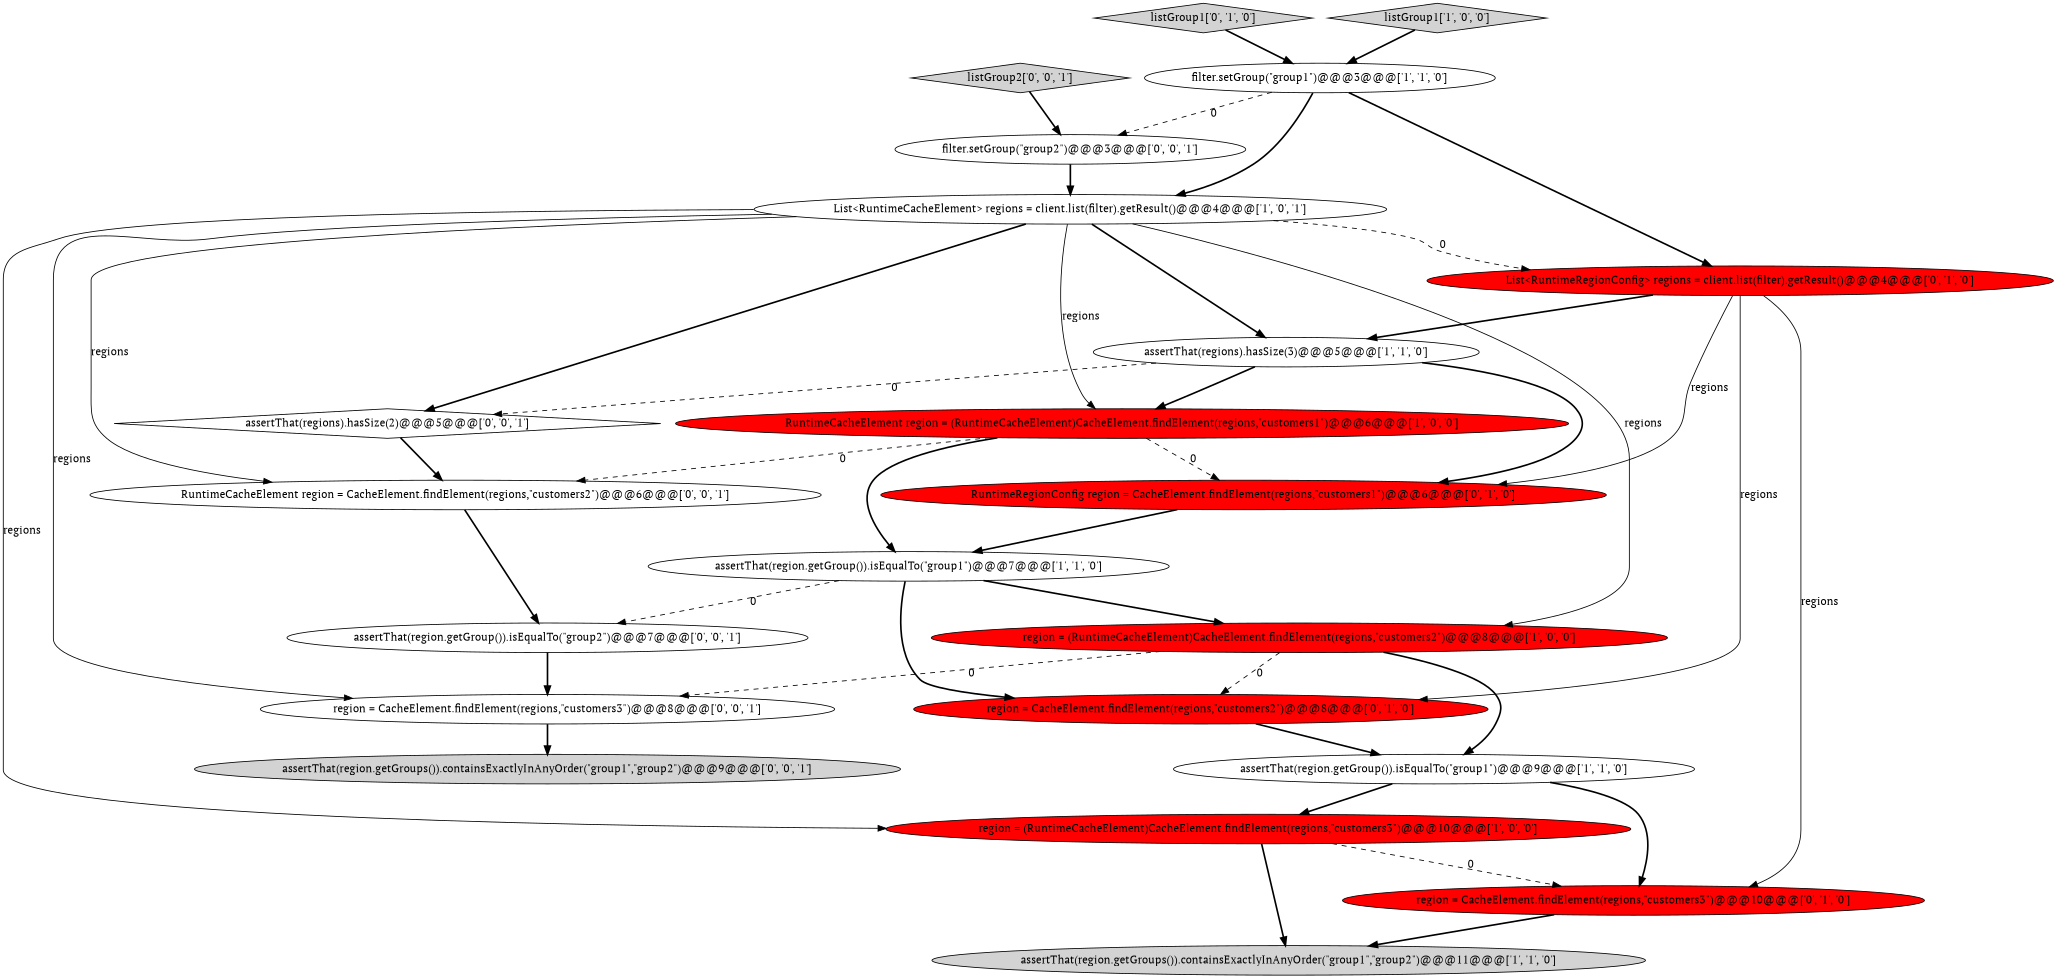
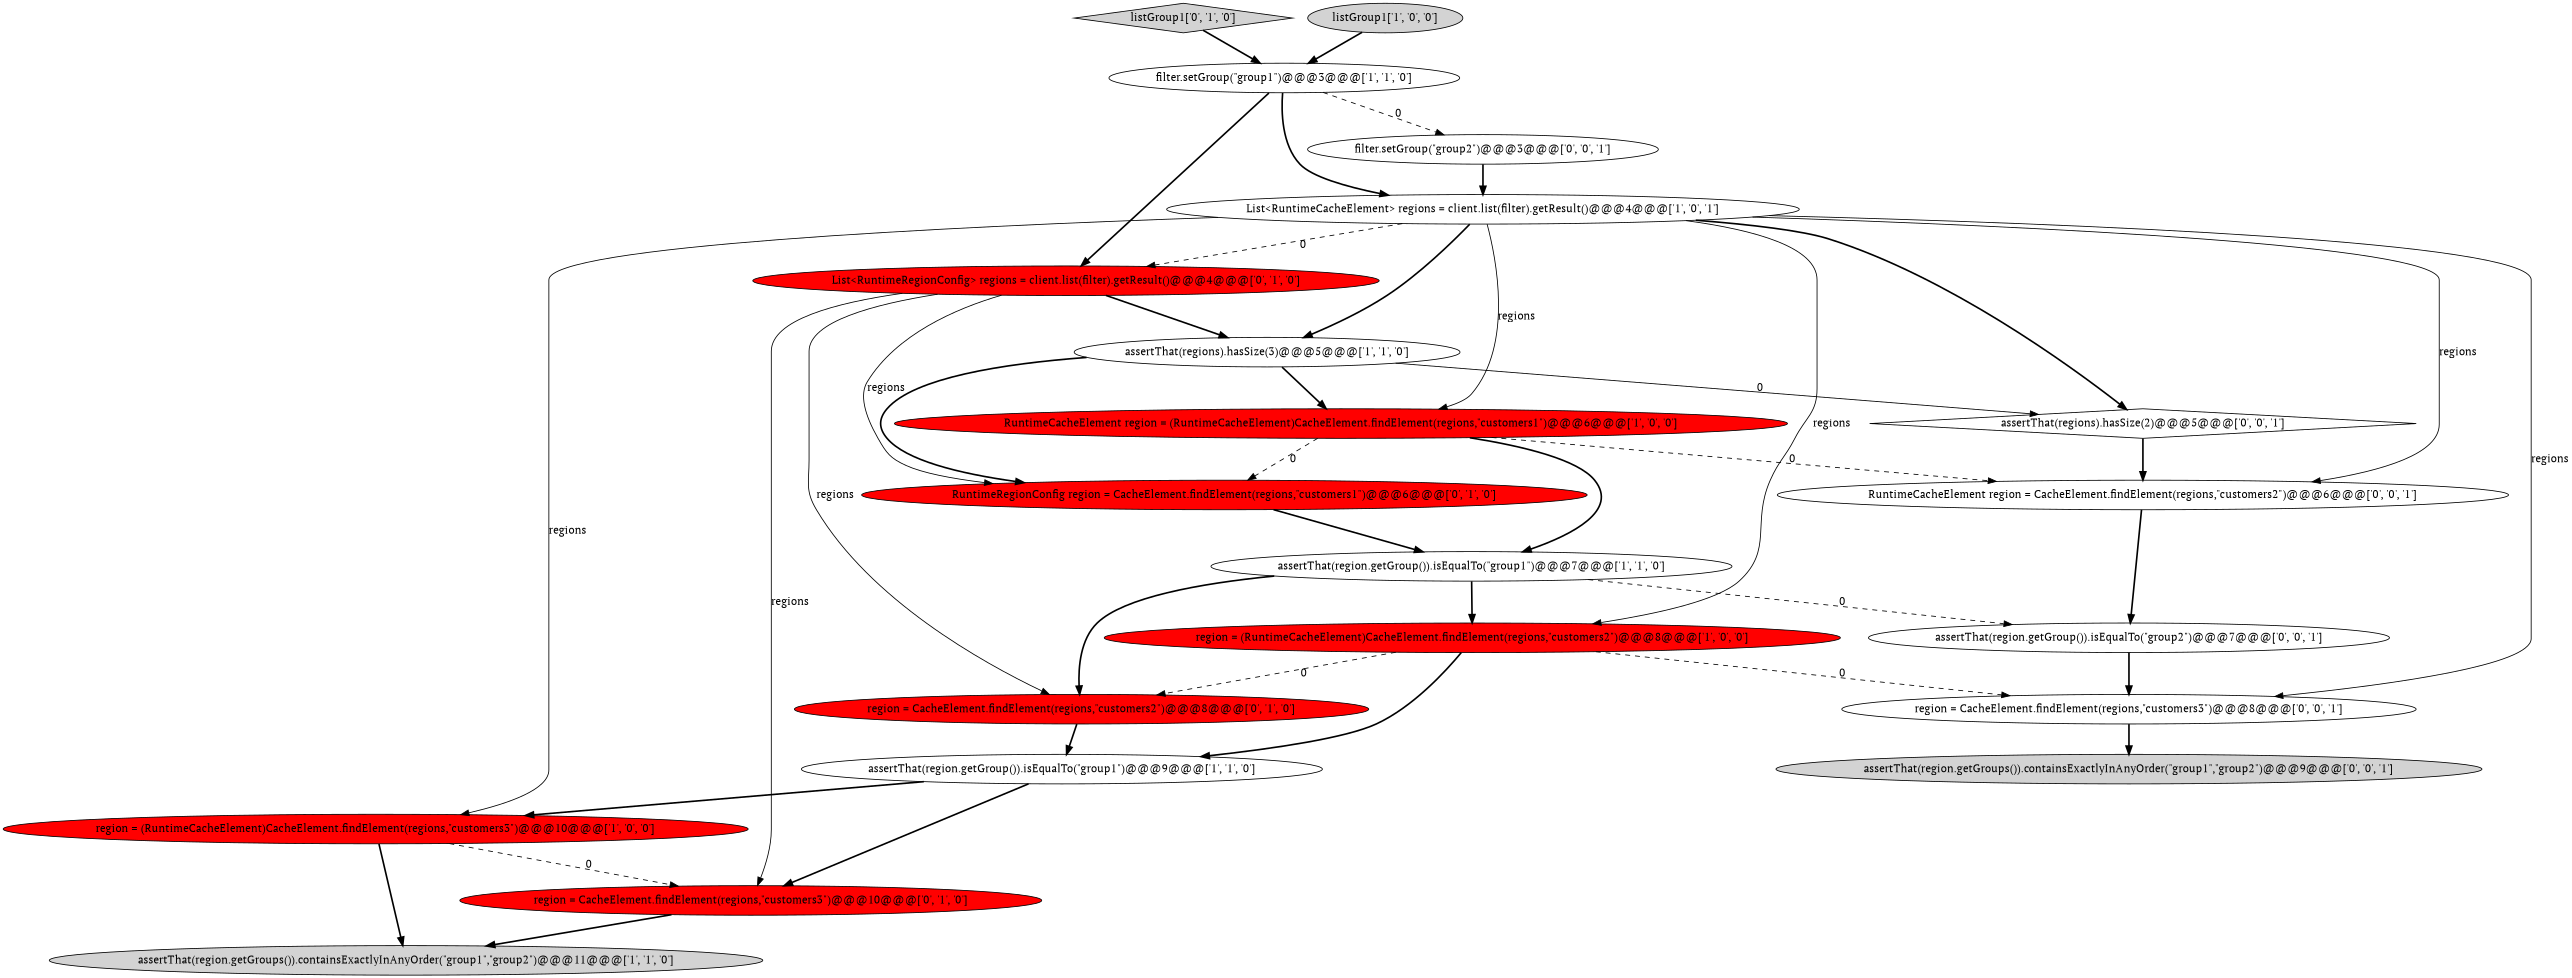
(1437, 18) -> (1385, 18)
(1020, 78) -> none
(829, 388) -> (1713, 388)
